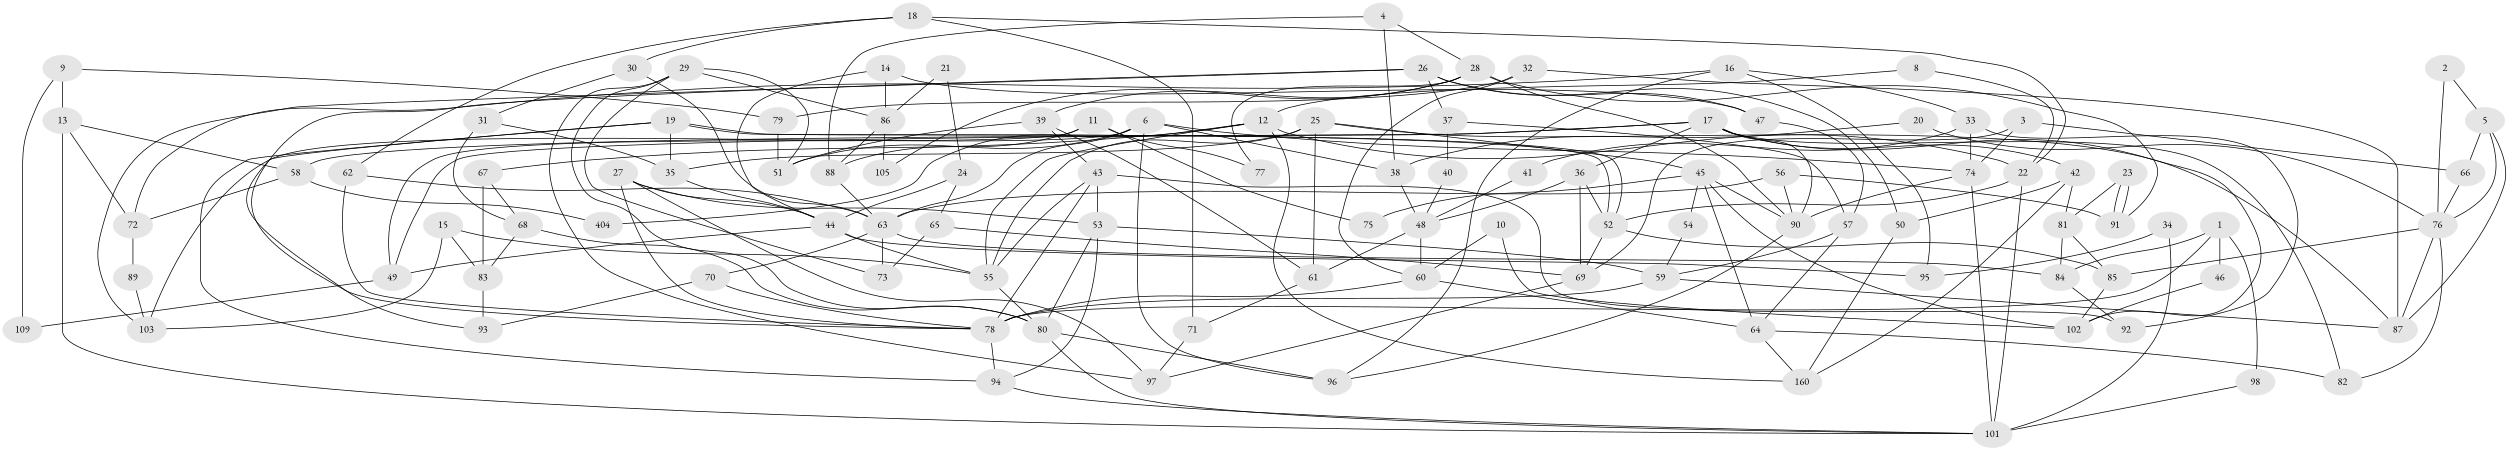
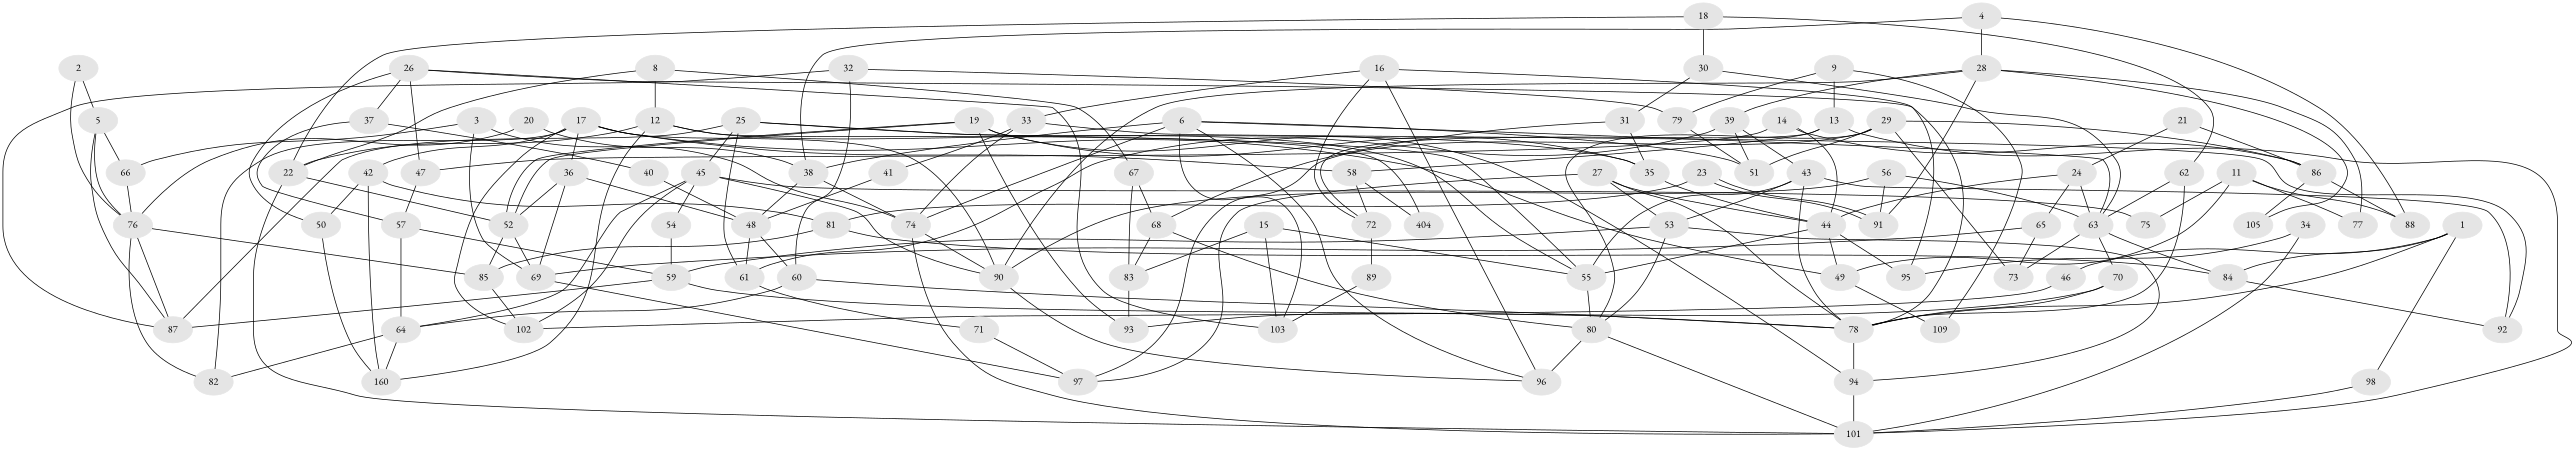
(1132, 69) -> none
(817, 149) -> (913, 89)
(853, 196) -> (2085, 199)
none -> (860, 199)
(1501, 225) -> none
